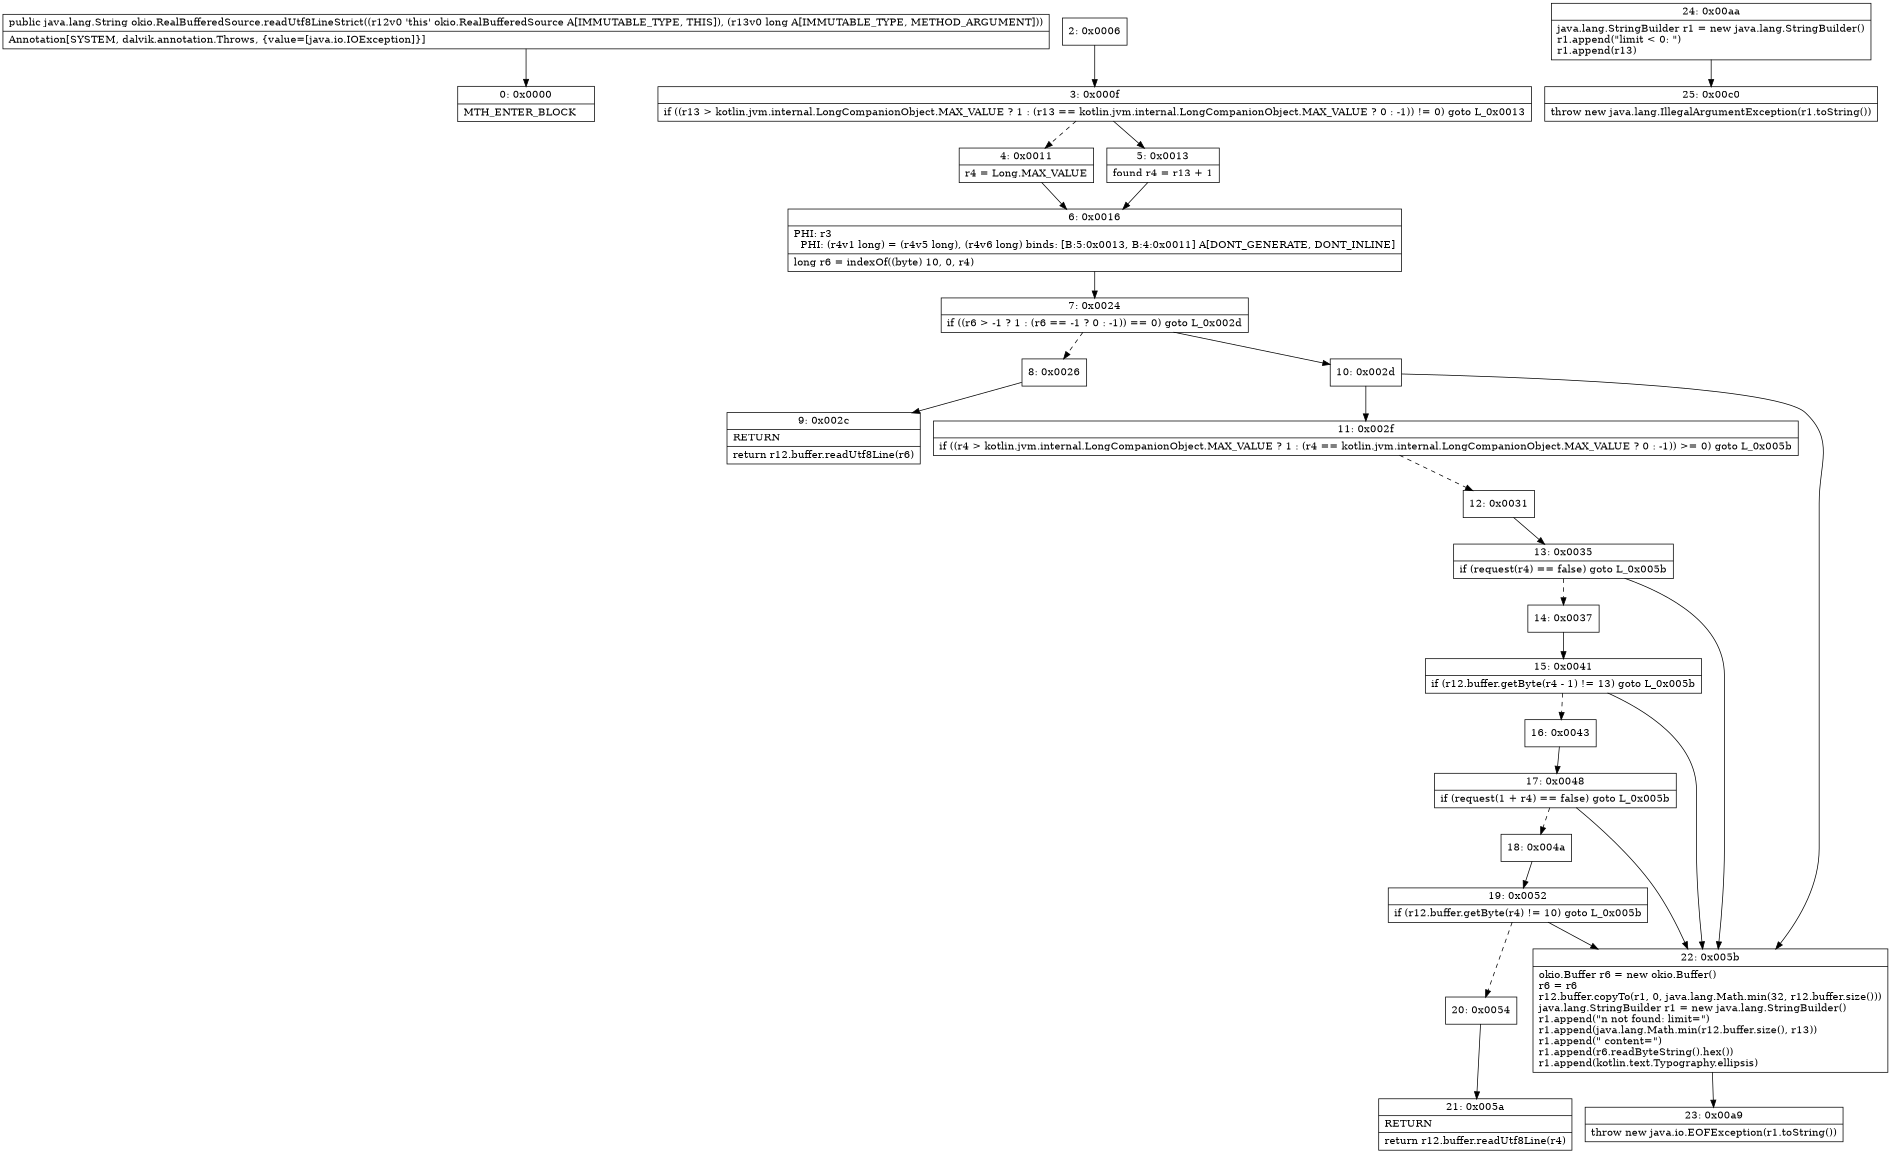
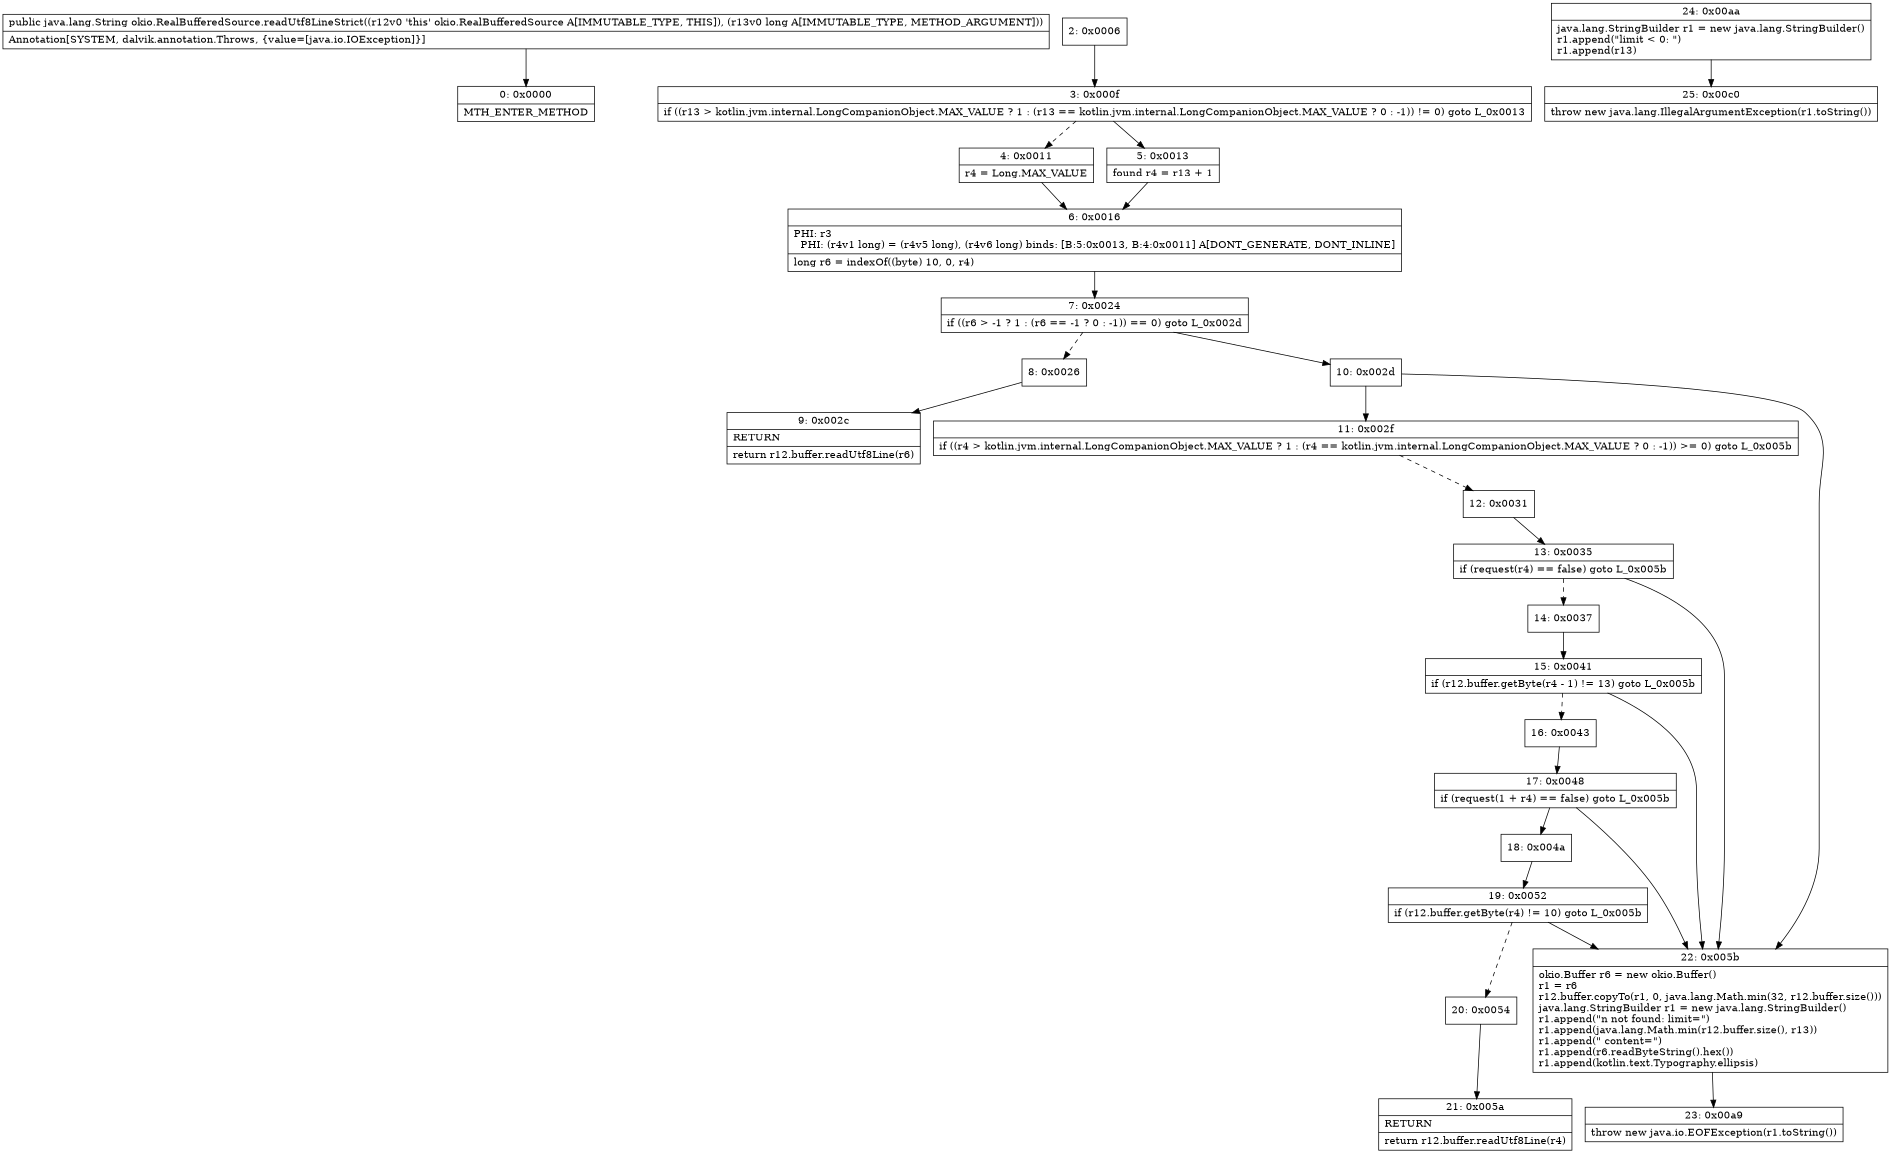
(520, 112) -> (526, 112)
(1546, 817) -> (1546, 817)
(1558, 986) -> (1558, 986)
